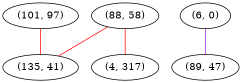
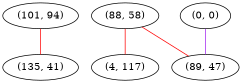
(41, 16) -> (41, 16)
(205, 16) -> (205, 16)
(83, 41) -> (165, 42)
(125, 67) -> (125, 67)
